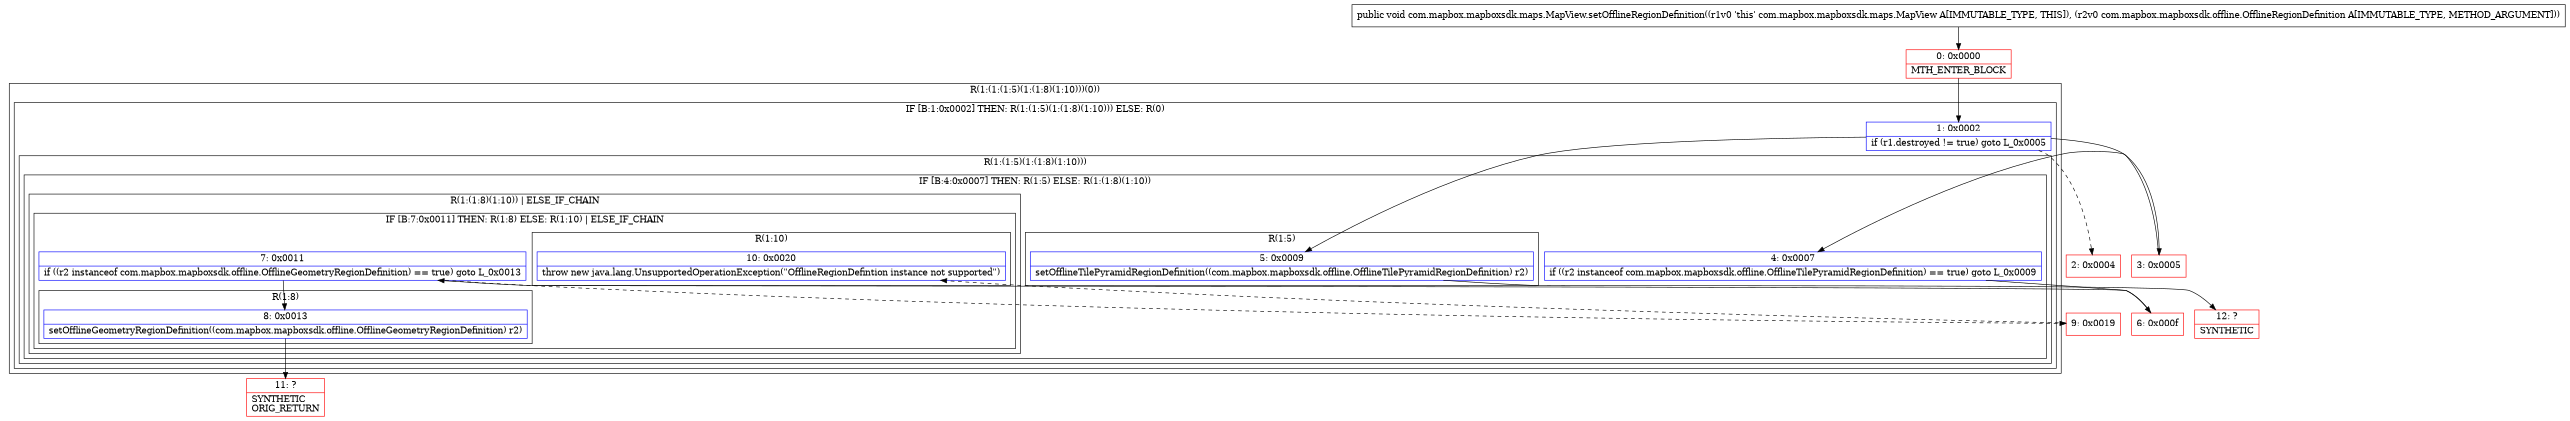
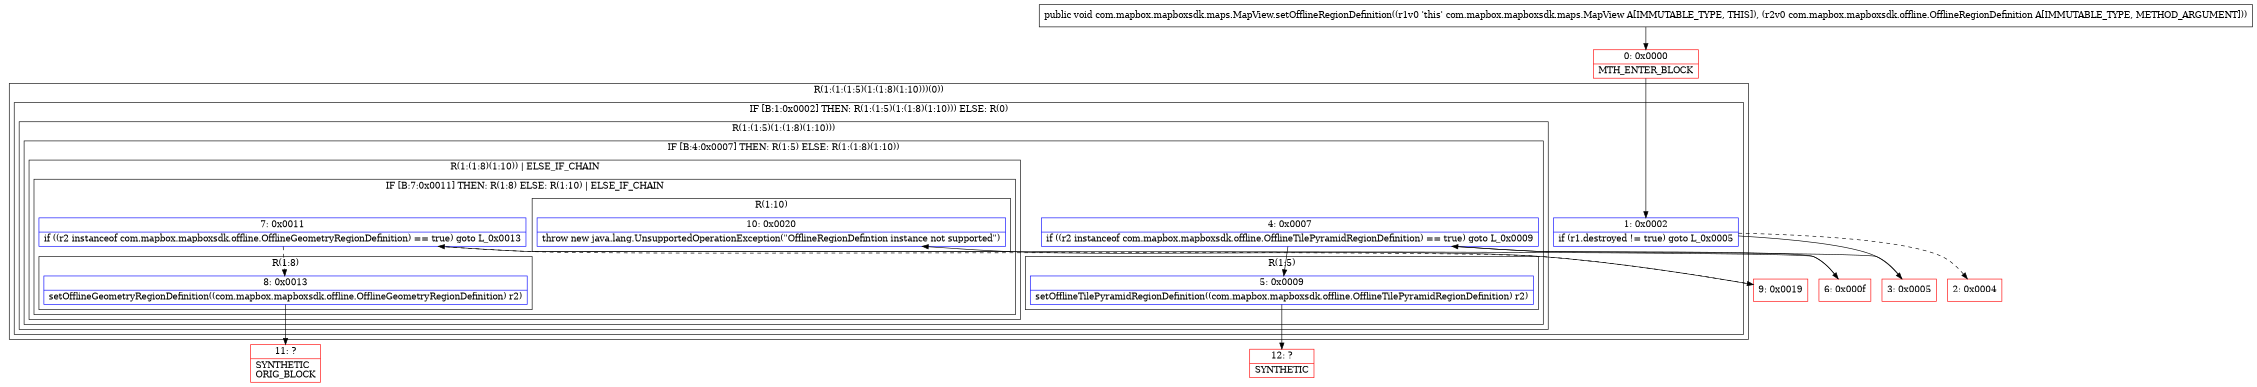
(1579, 149) -> (1286, 260)
(284, 294) -> (284, 260)
(1506, 307) -> (1342, 253)
(286, 409) -> (286, 375)
